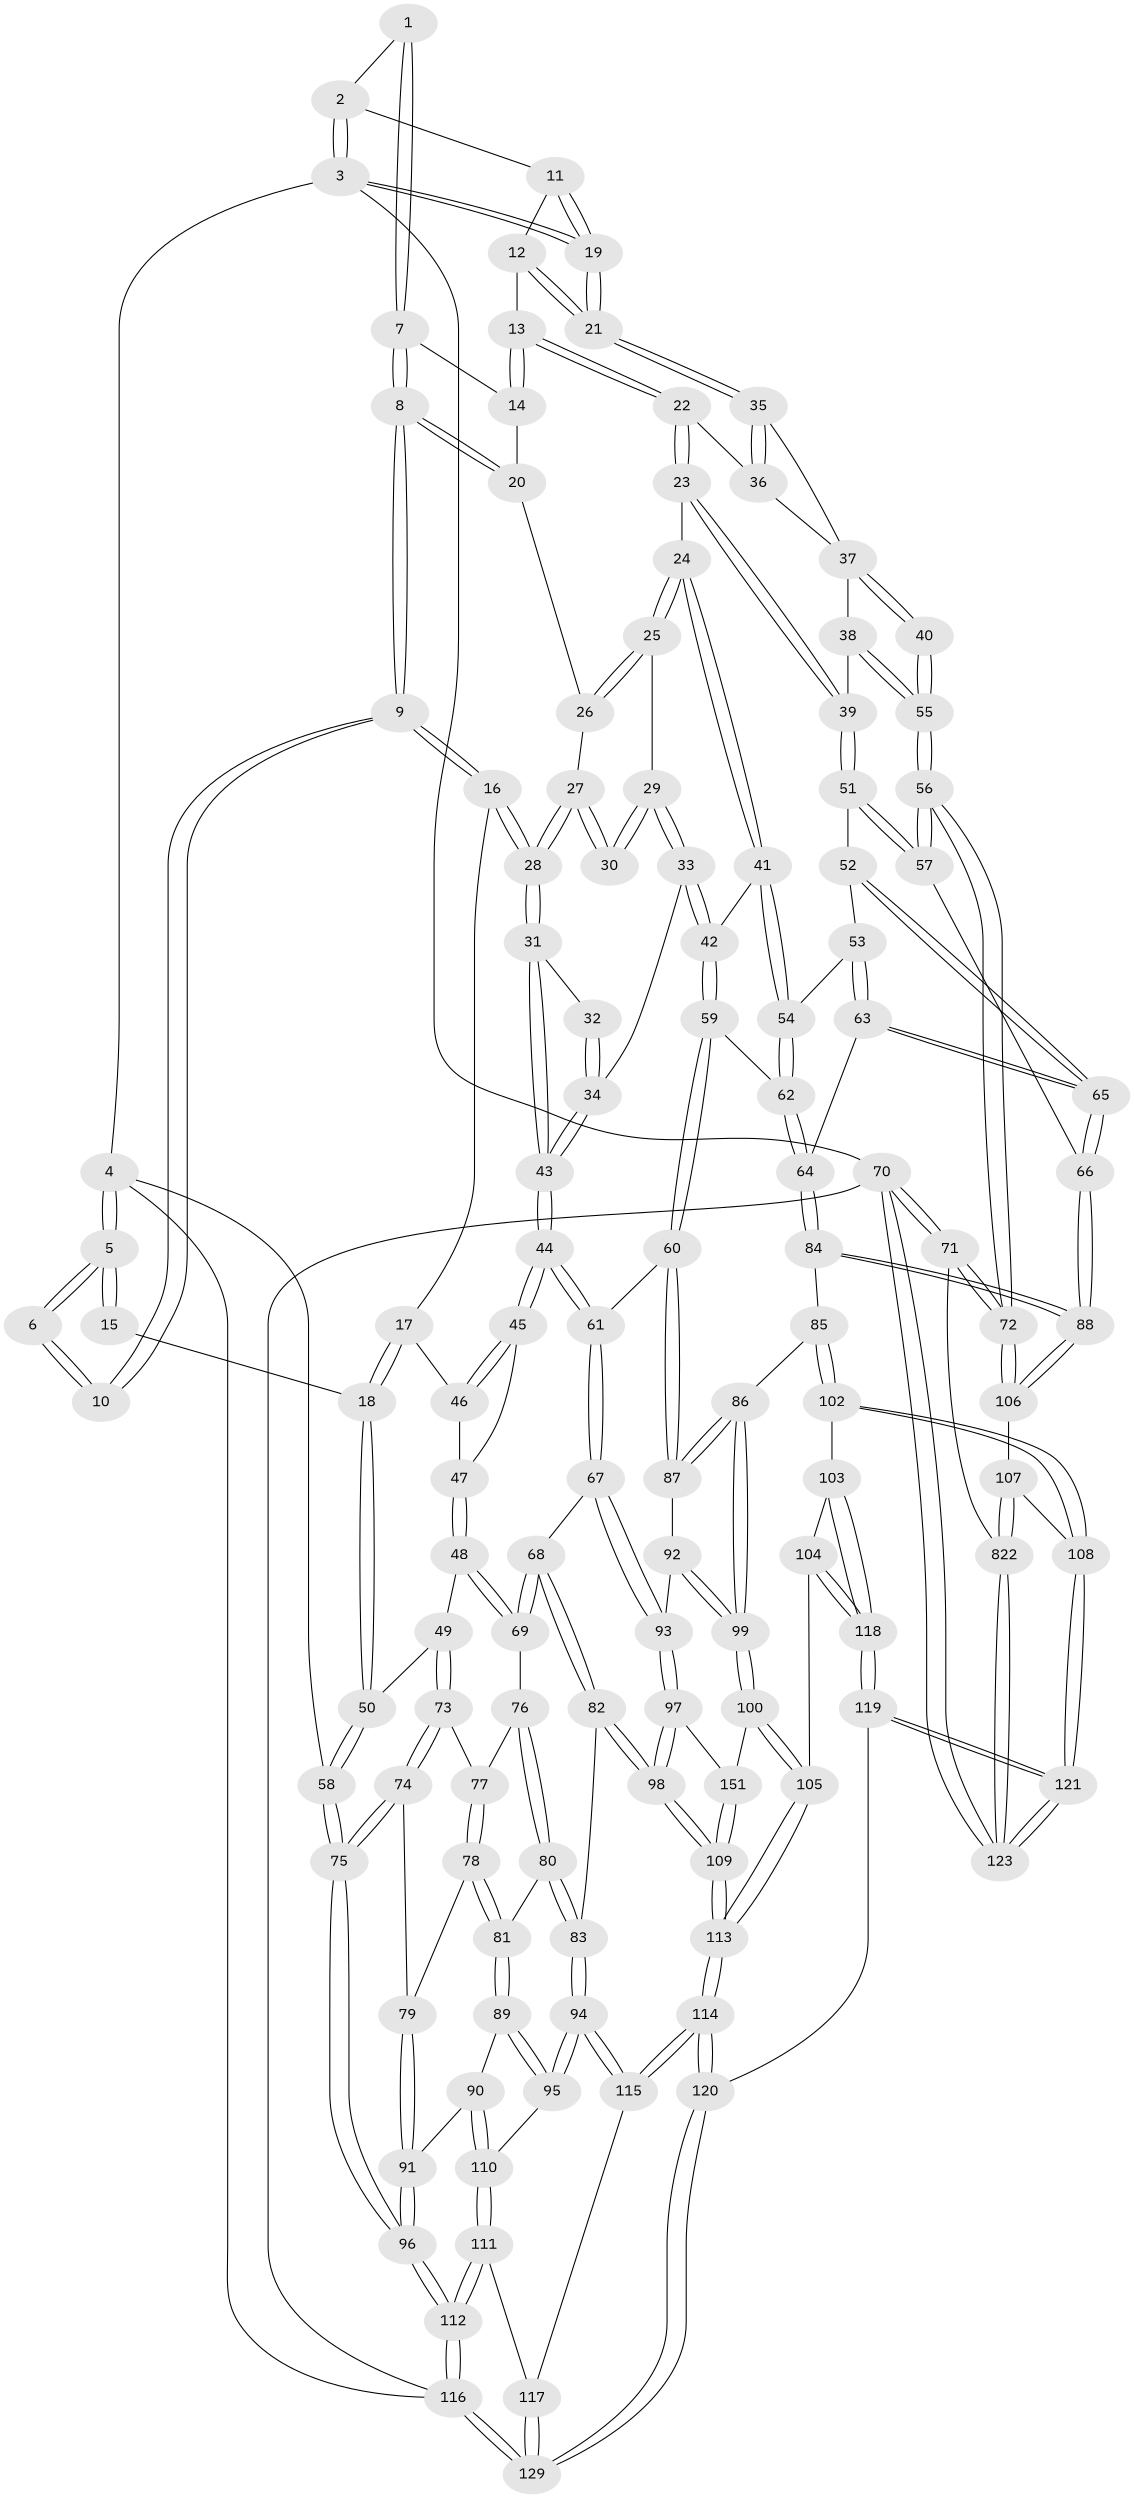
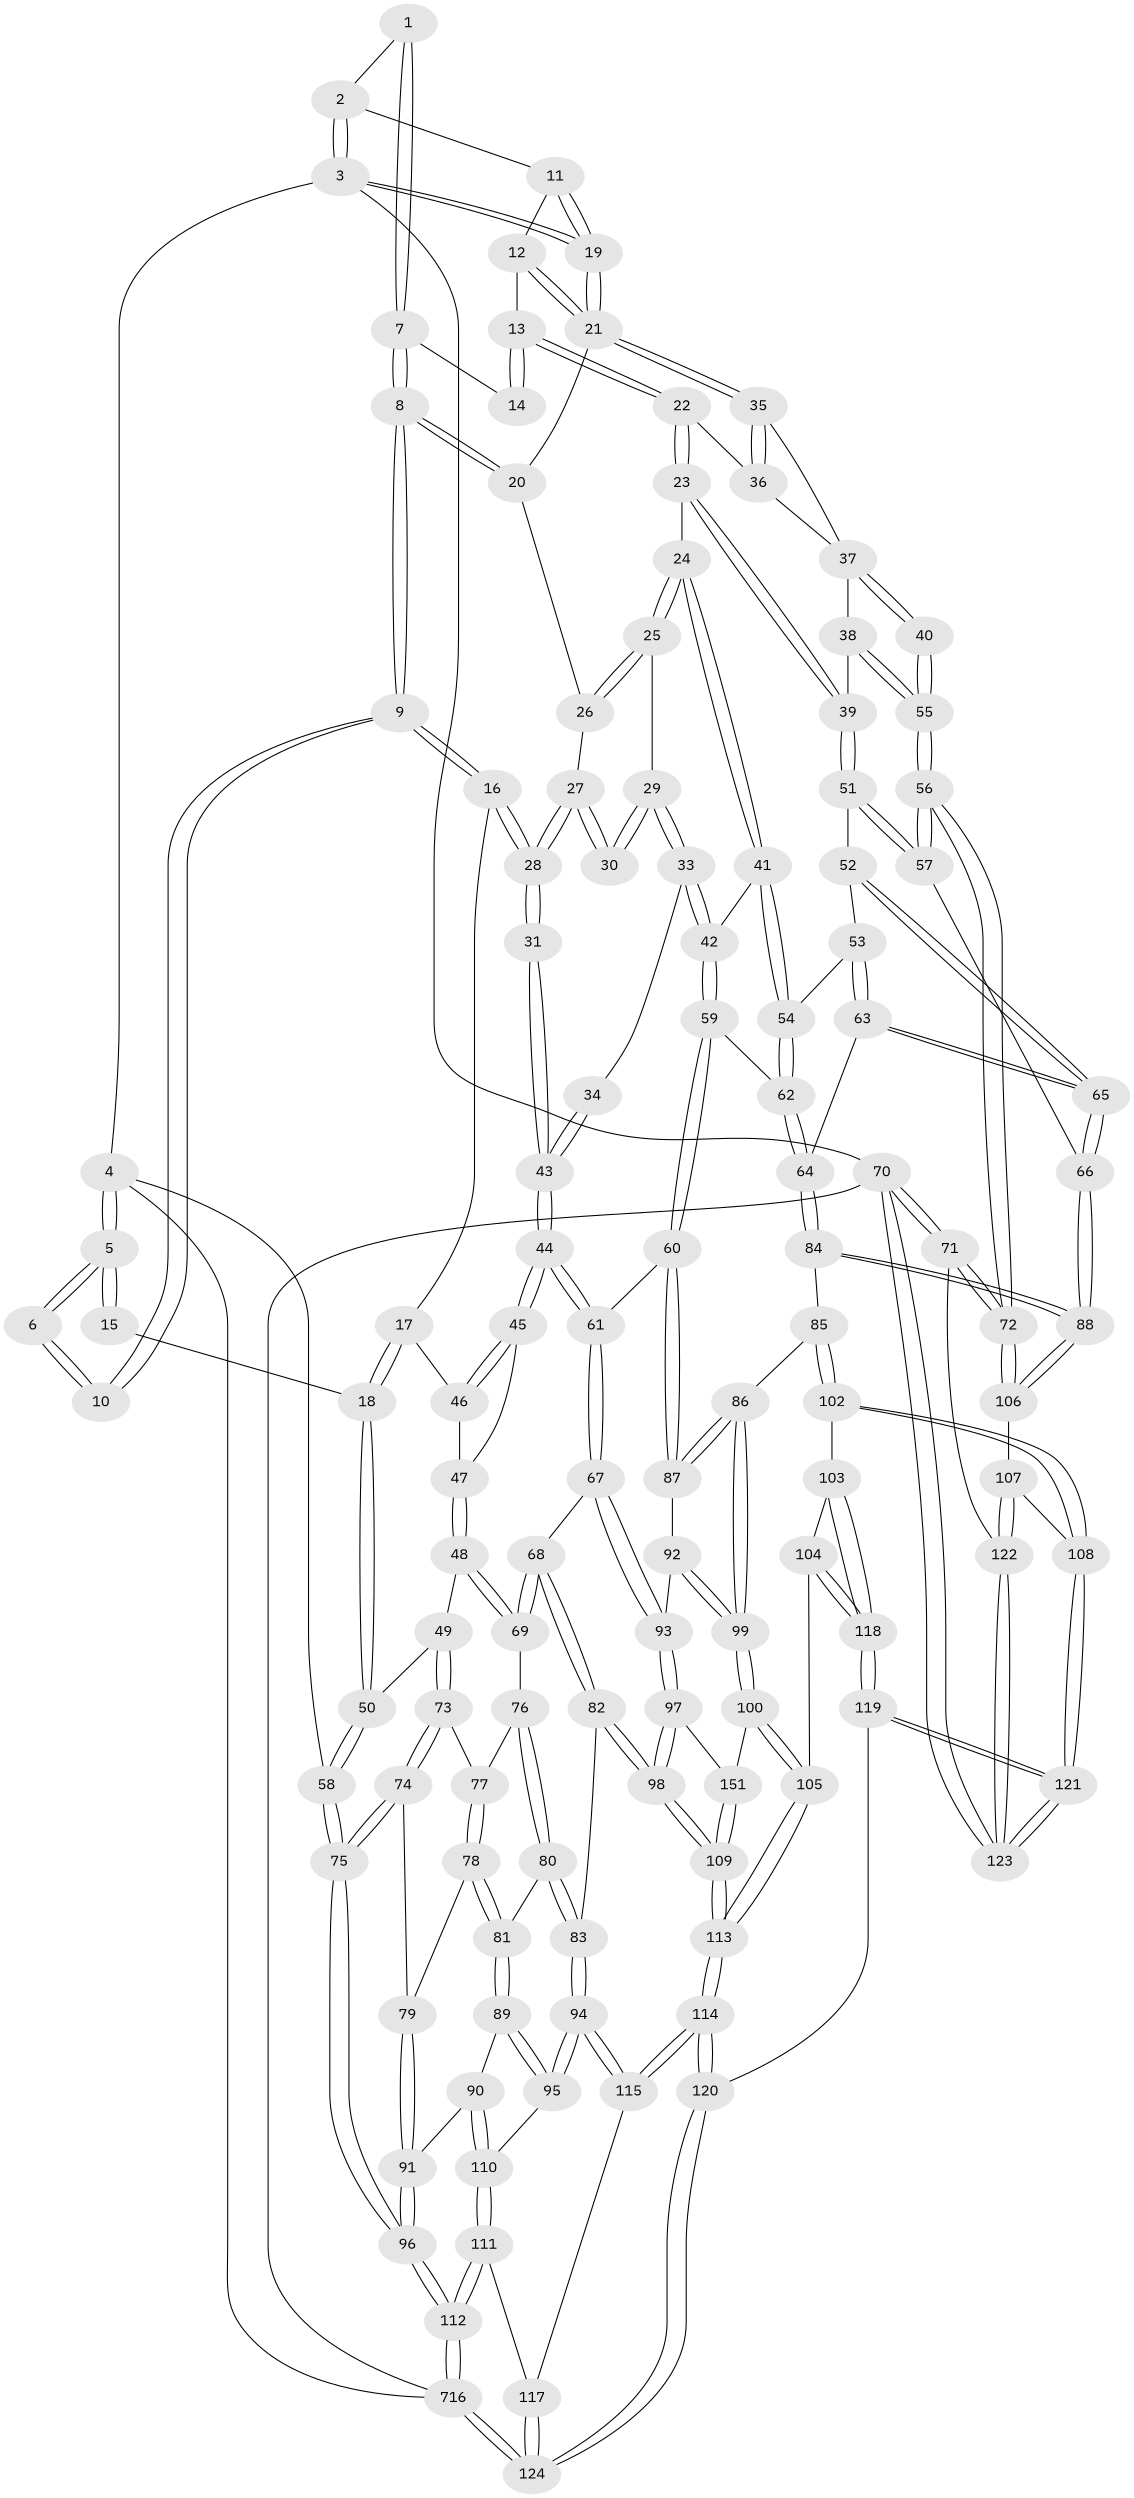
(517, 445) -> (563, 409)
(593, 1019) -> none
(1004, 1555) -> (1004, 1555)
(453, 2398) -> (453, 2398)
(532, 2475) -> (532, 2475)
